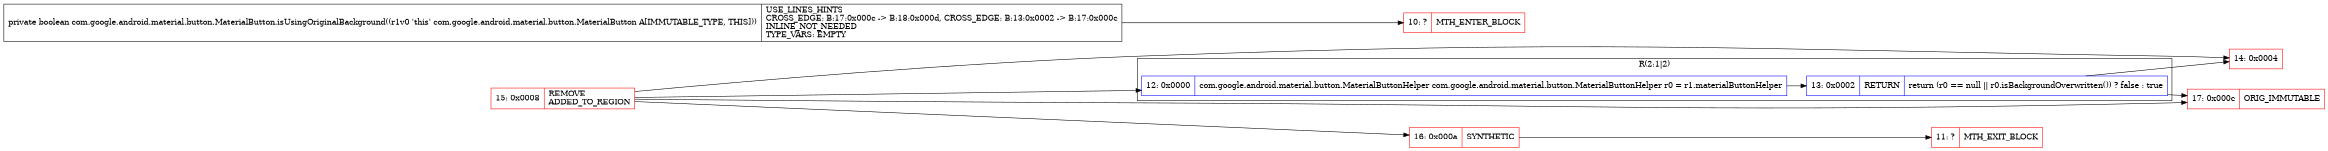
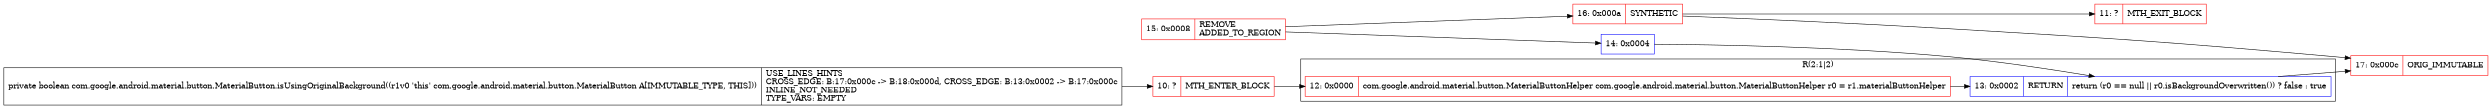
(2256, 59) -> (1628, 44)
(2155, 69) -> (1872, 51)
(1464, 86) -> (1628, 86)
(885, 94) -> (1287, 86)
(1408, 105) -> (2014, 33)
